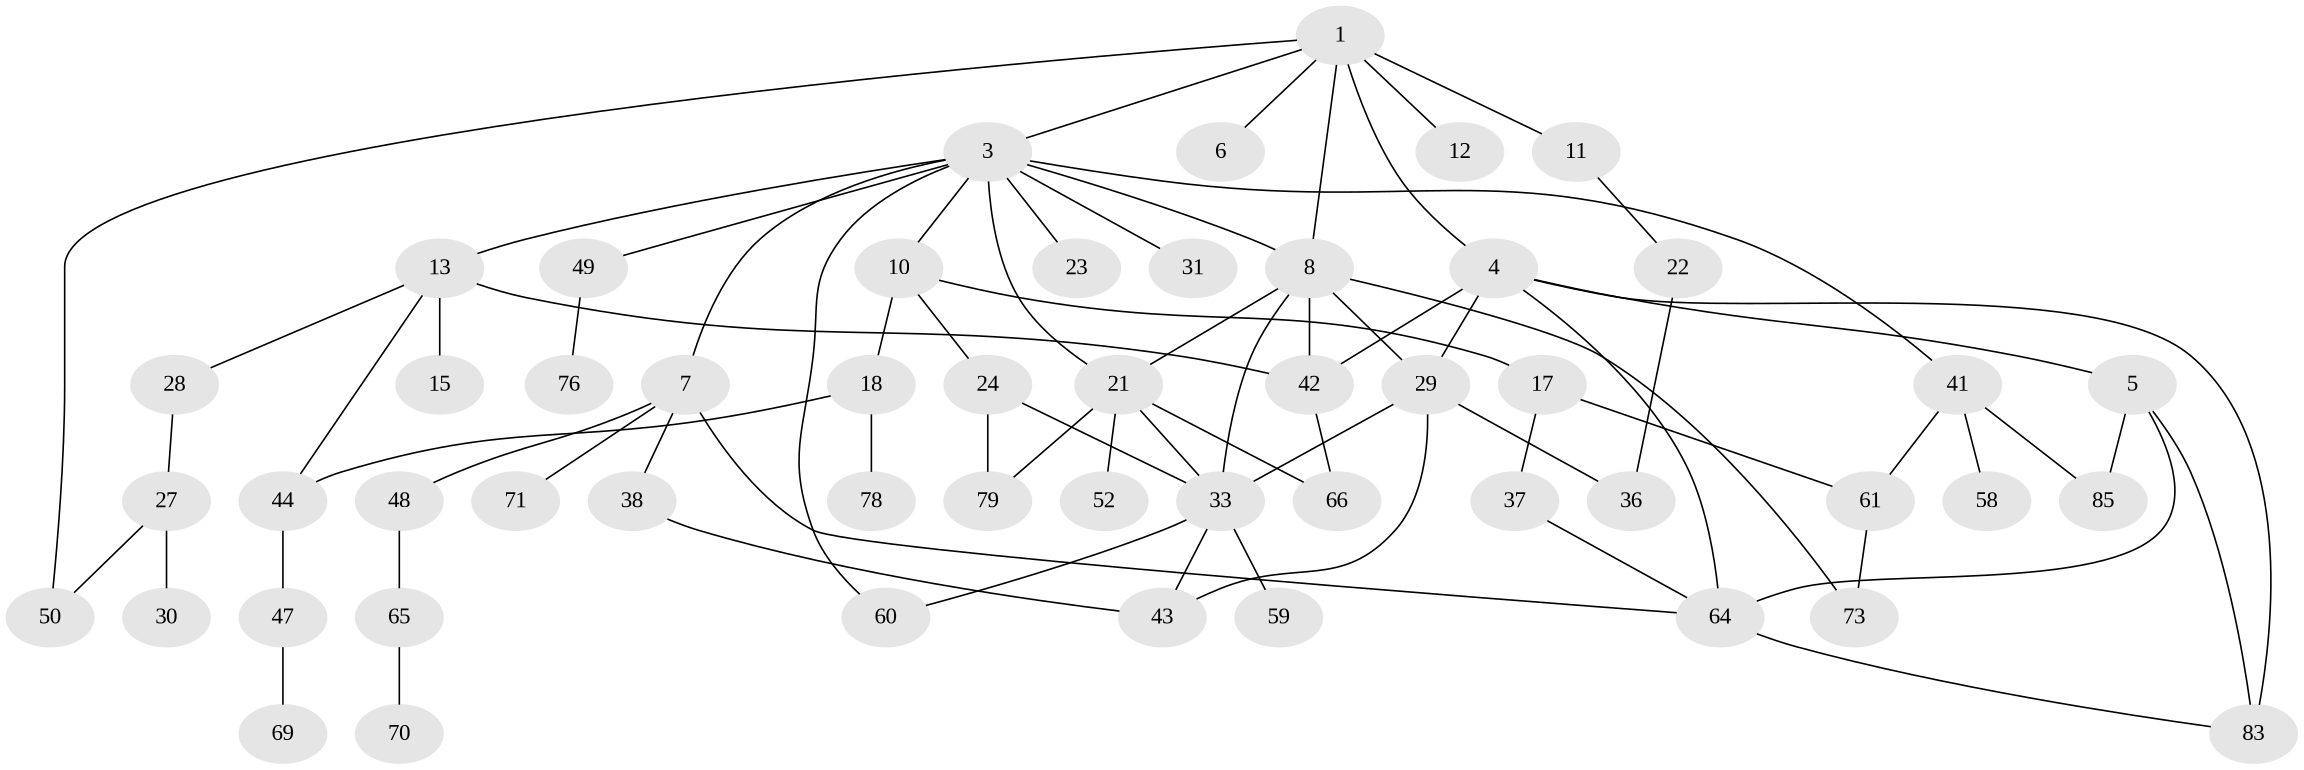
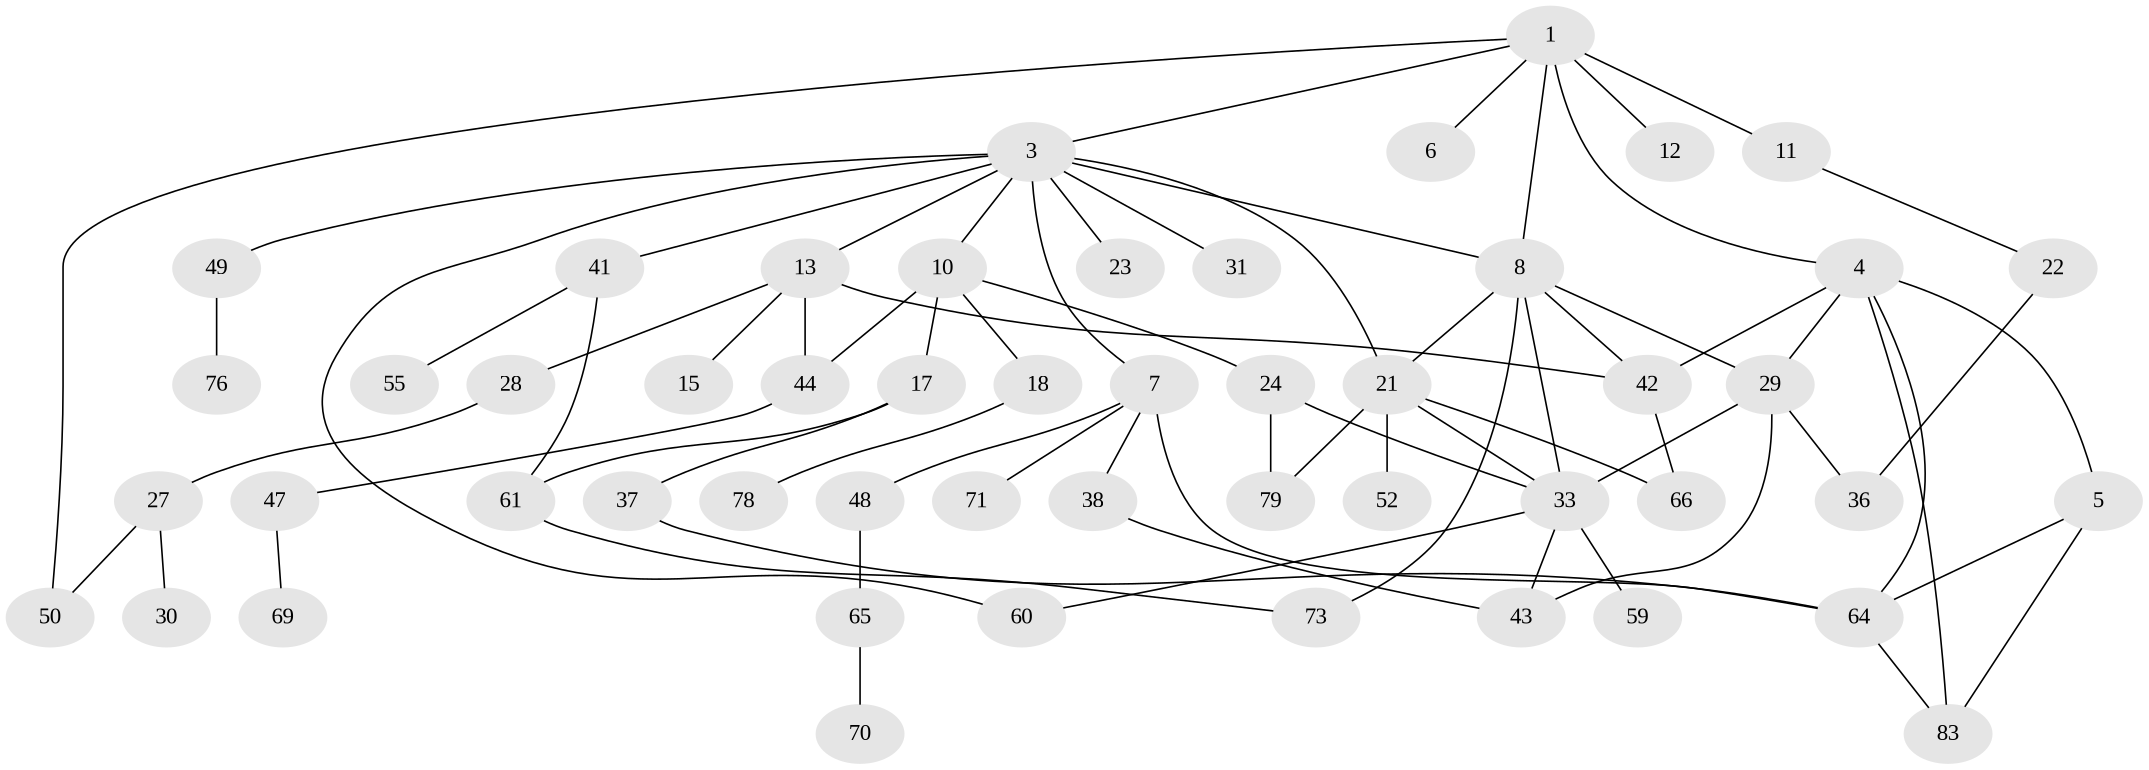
(520, 437) -> (874, 327)
(1987, 501) -> (394, 385)
(2103, 501) -> none
